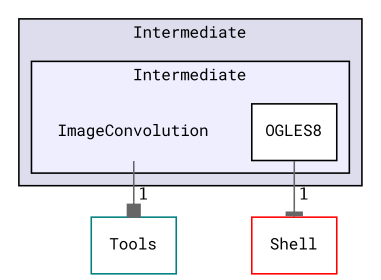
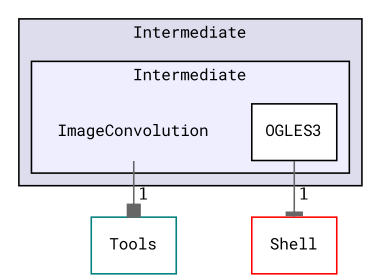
(294, 132) -> (294, 132)
